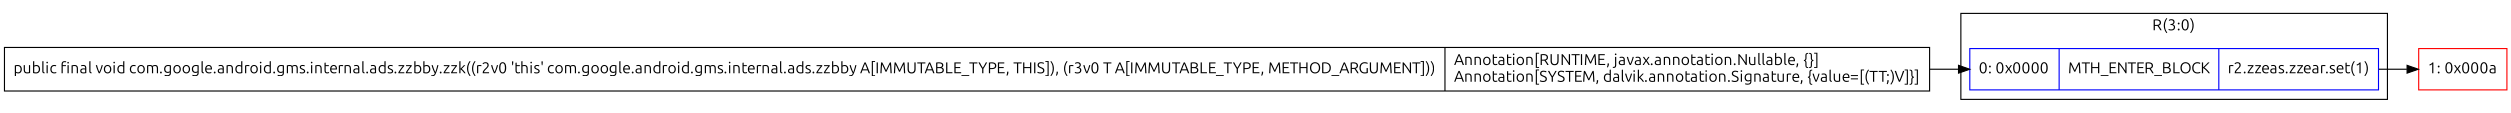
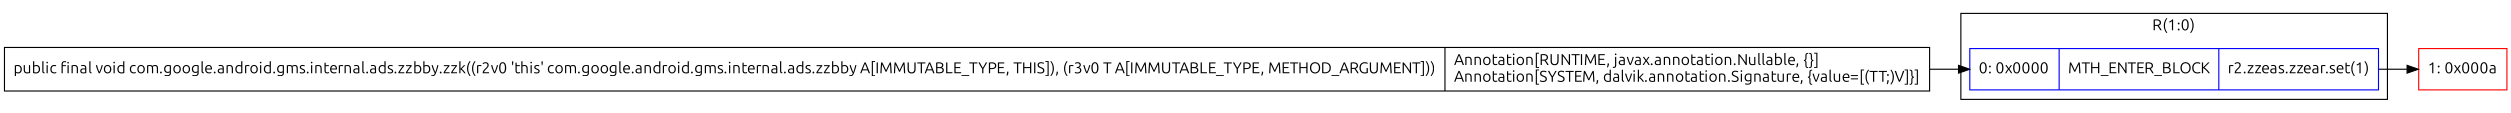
(2174, 26) -> (2174, 26)
